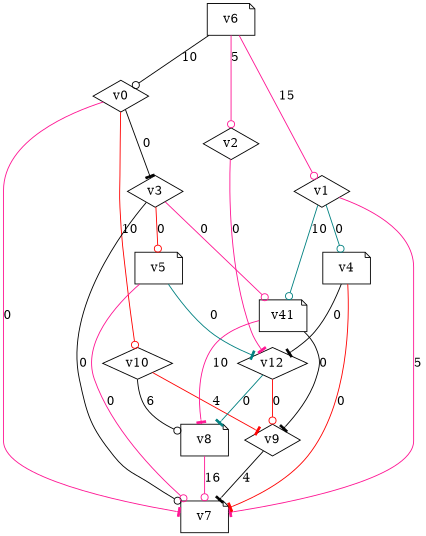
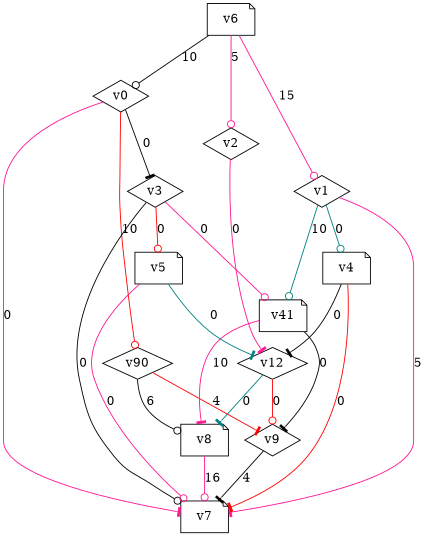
(138, 363) -> (138, 363)
